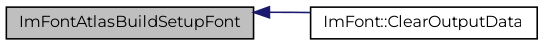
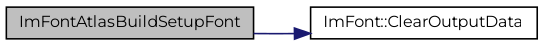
(290, 12) -> (274, 34)
